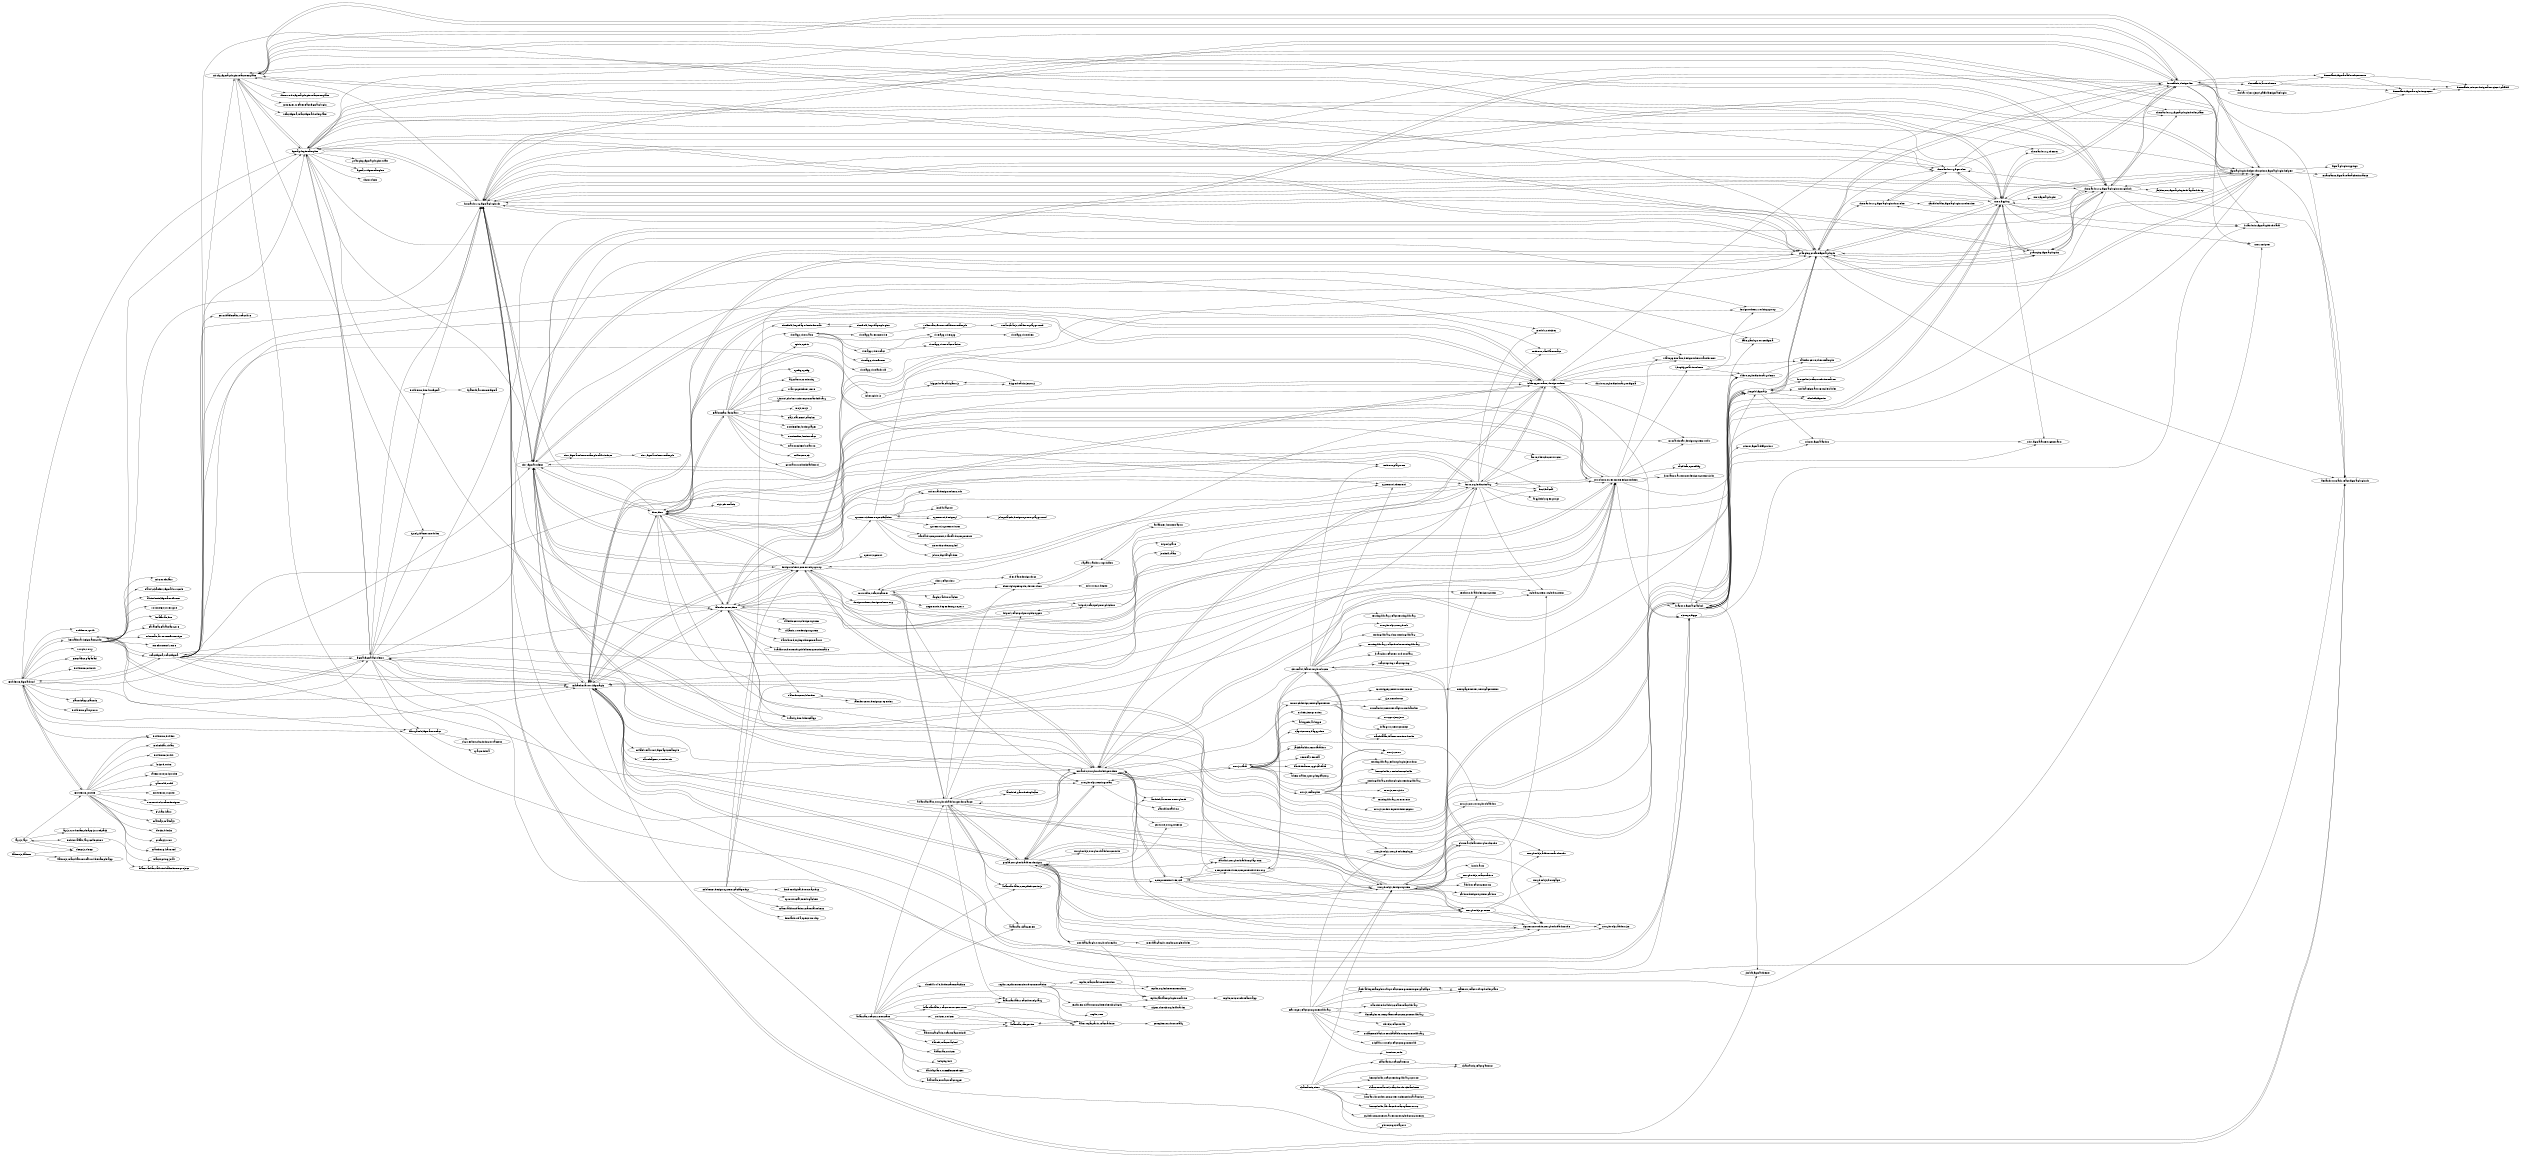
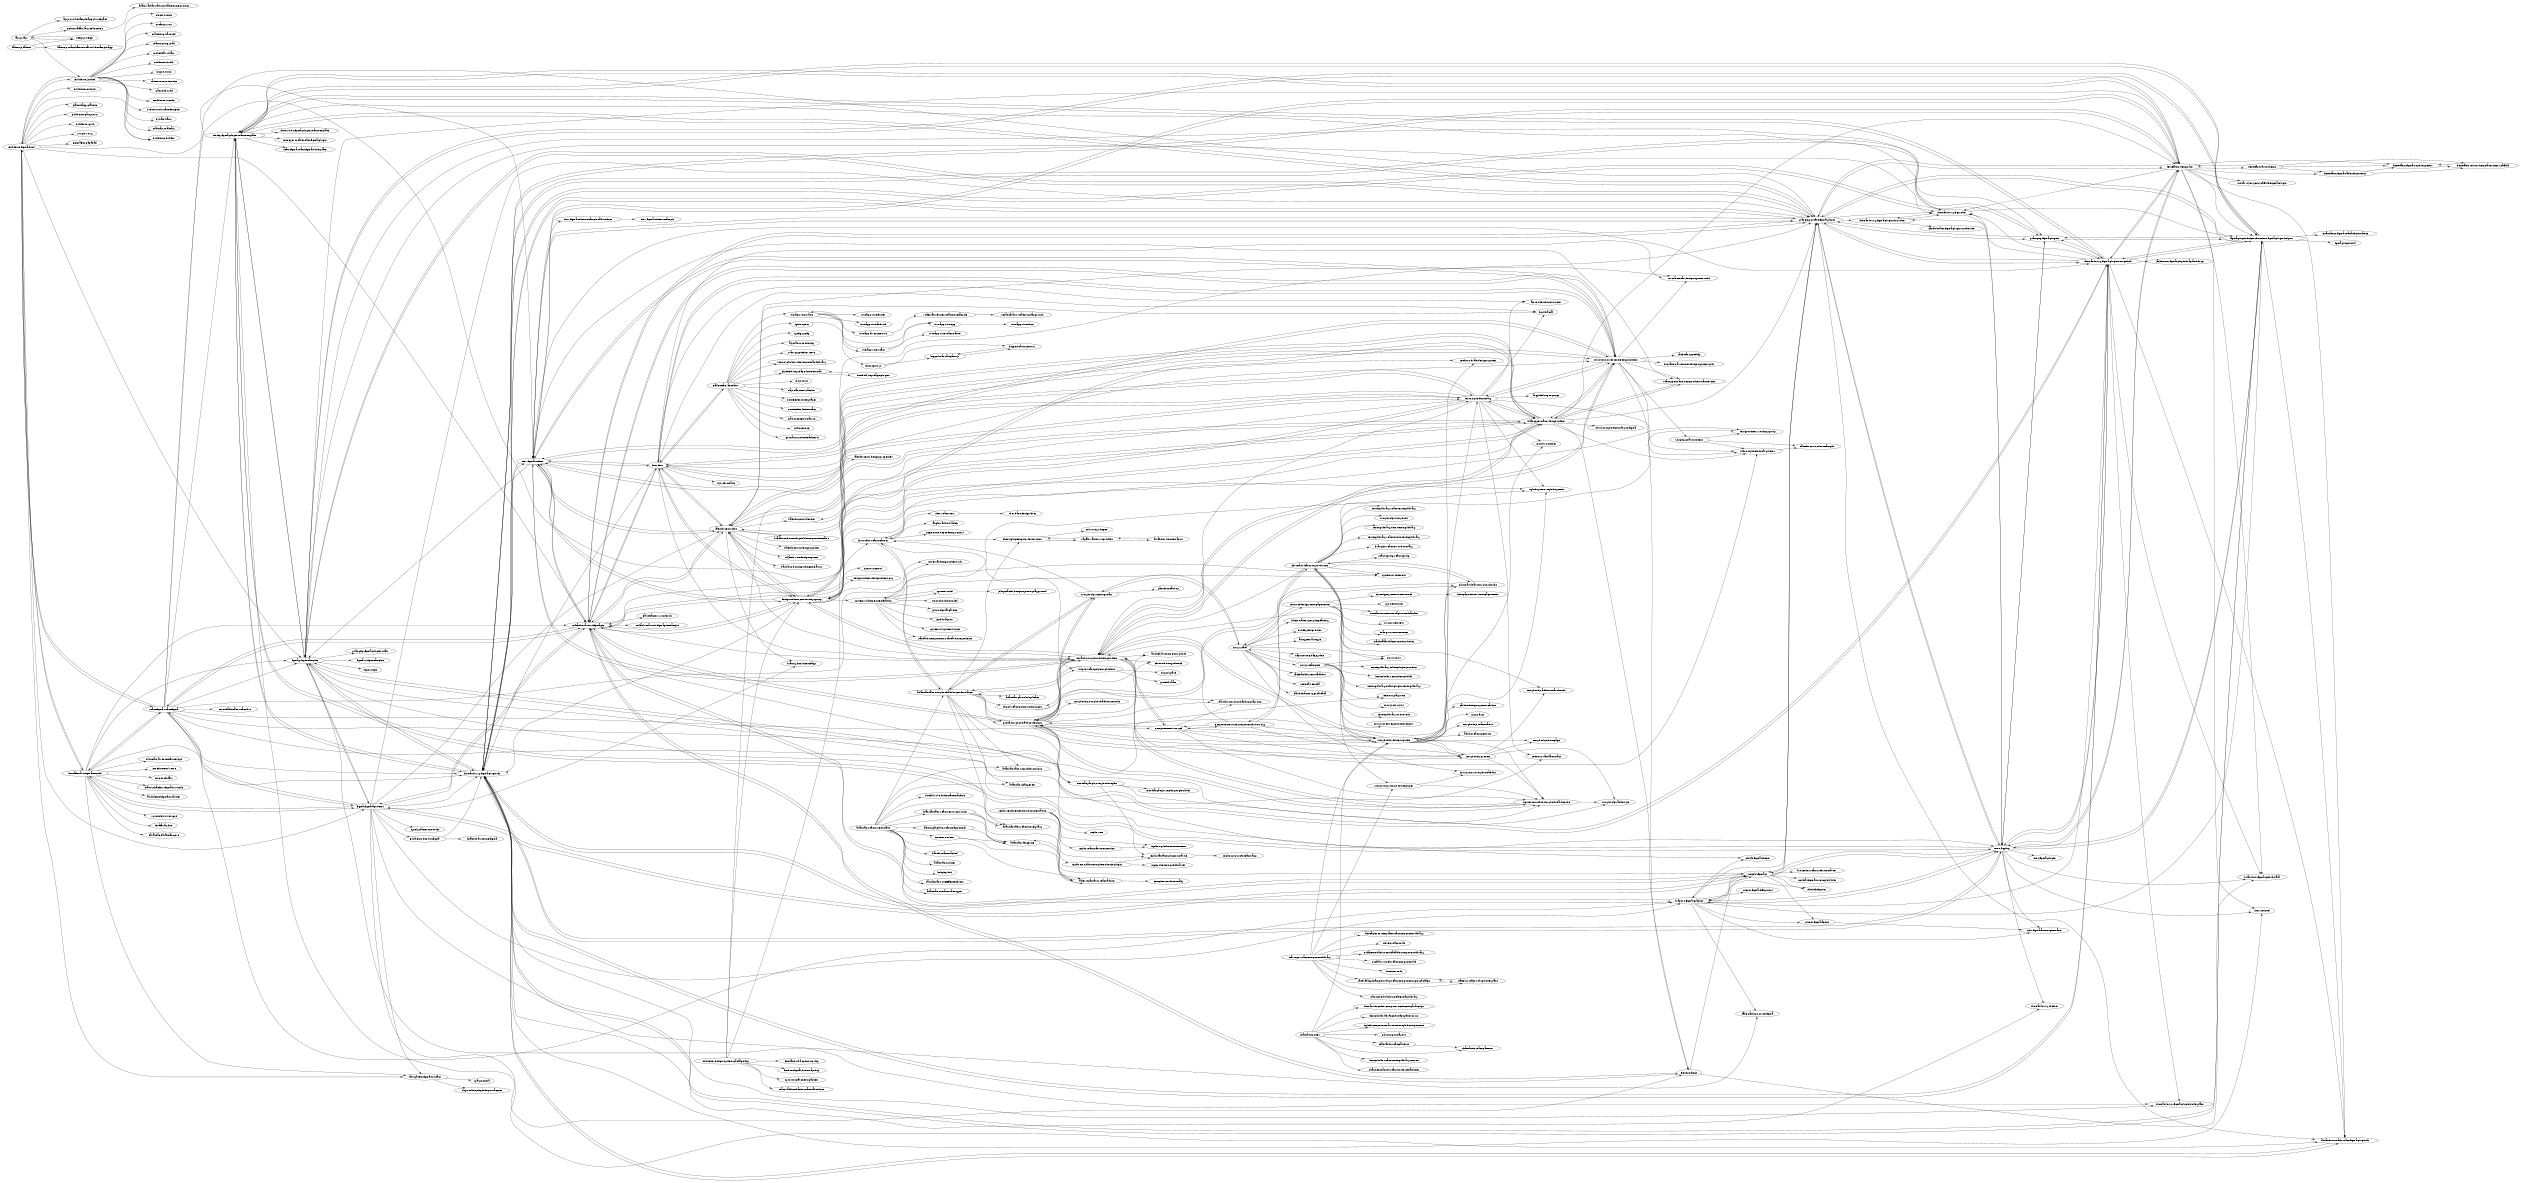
(2345, 166) -> (2345, 243)
(334, 302) -> (244, 528)
(945, 517) -> (945, 591)
(967, 705) -> (997, 554)
(1023, 792) -> (1023, 697)
